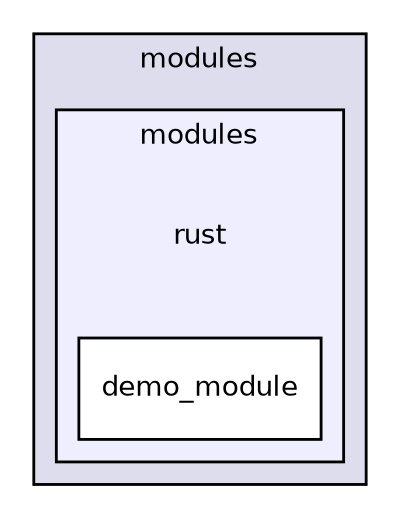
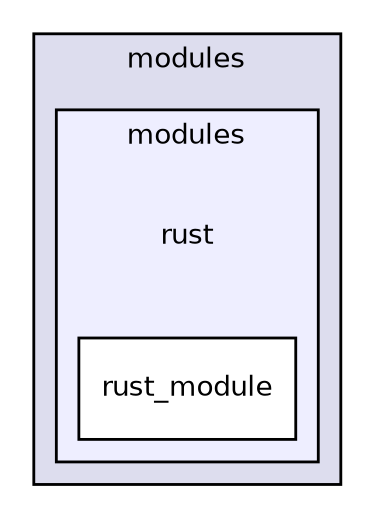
(200, 389) -> (187, 389)
